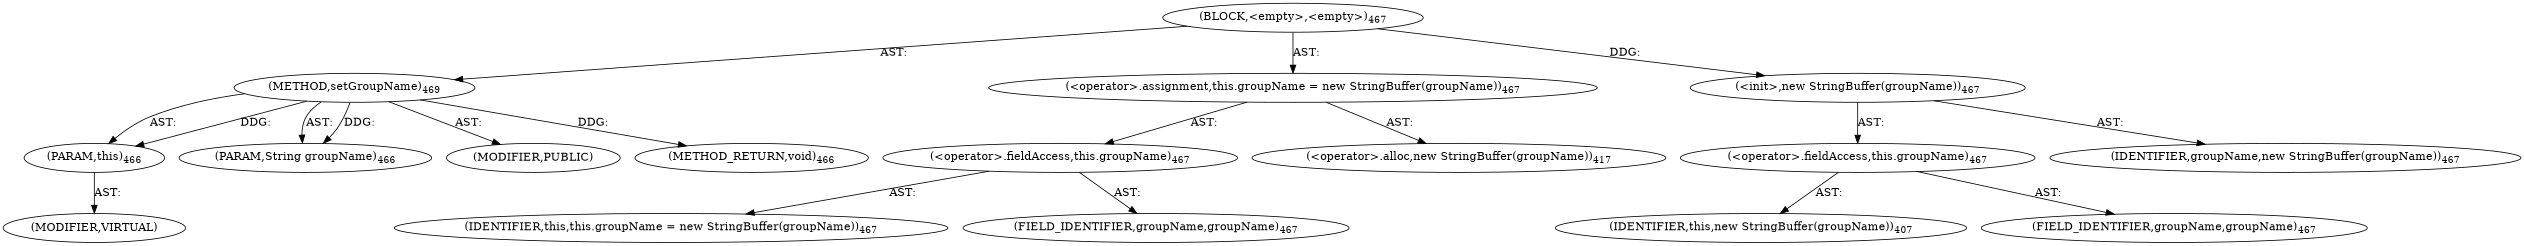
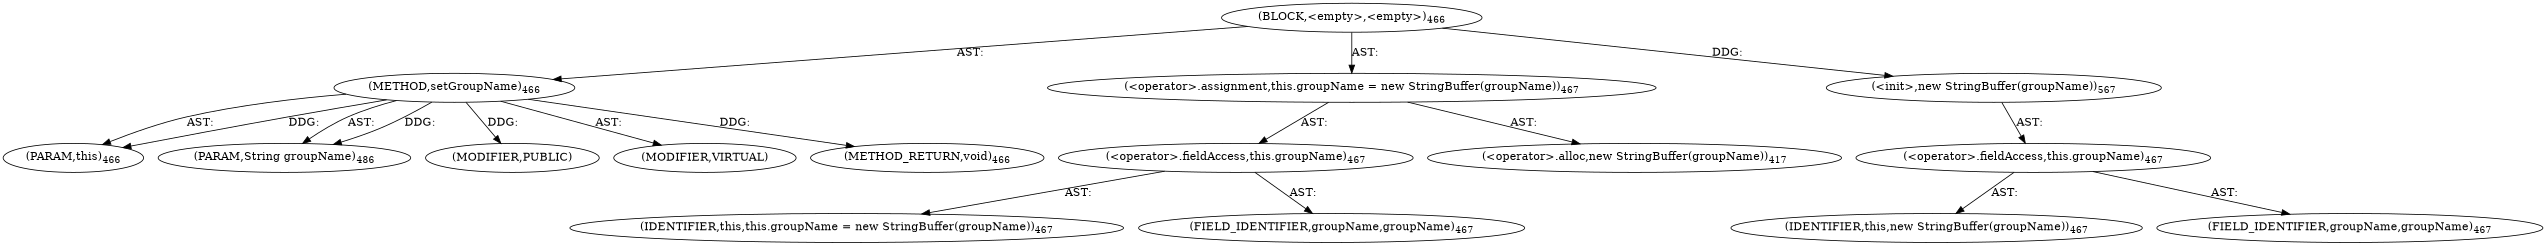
(1378, 17) -> (1436, 17)
(431, 87) -> (531, 87)
(1971, 87) -> (2107, 87)
(471, 123) -> (505, 123)
(387, 157) -> (366, 157)
(2285, 158) -> none
(94, 189) -> (577, 122)
(1904, 227) -> (2079, 227)
